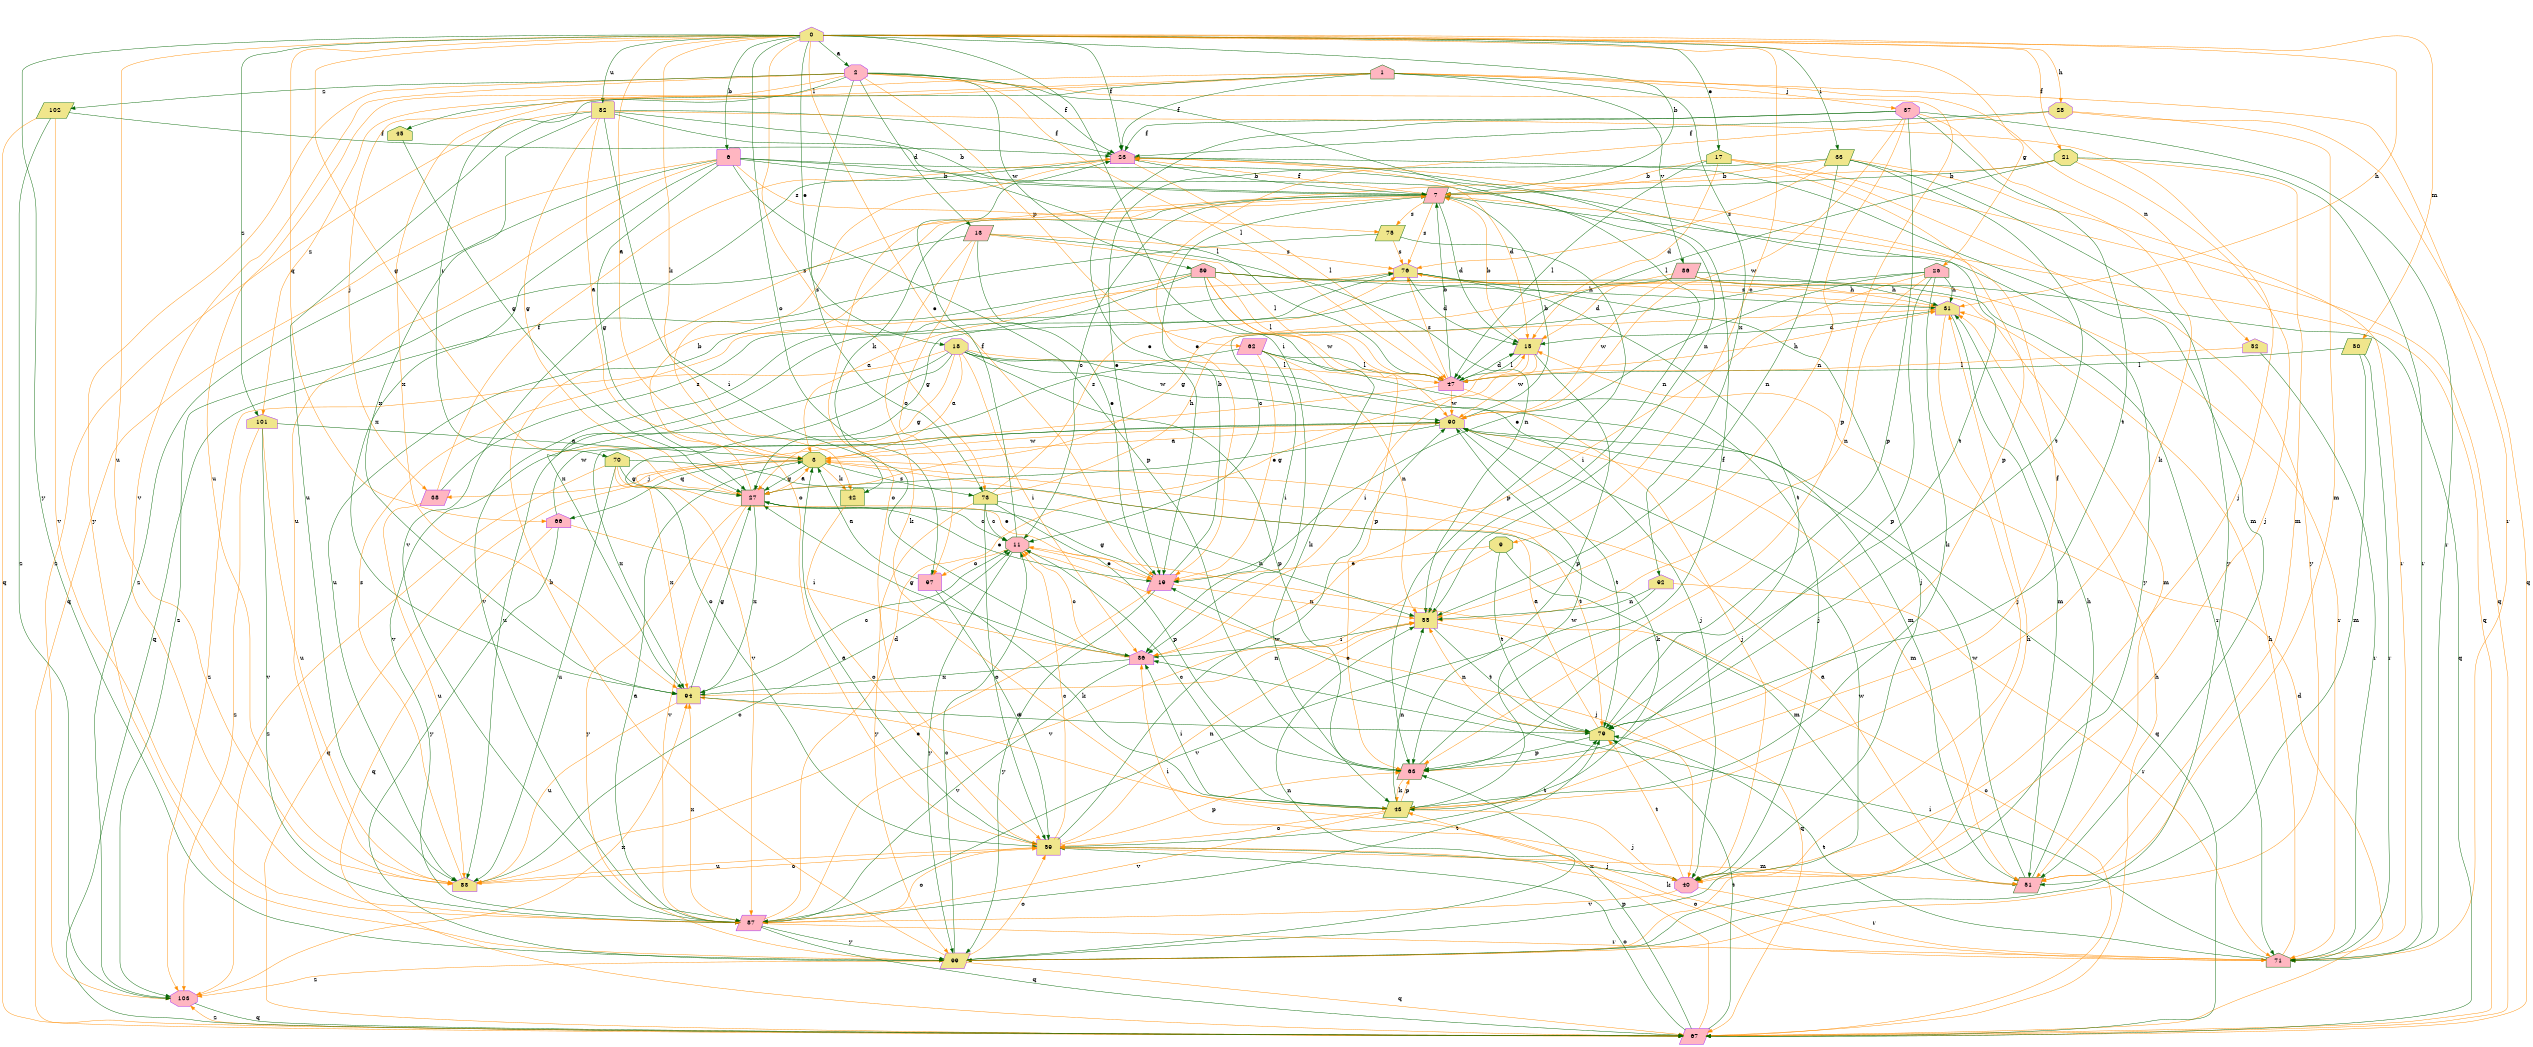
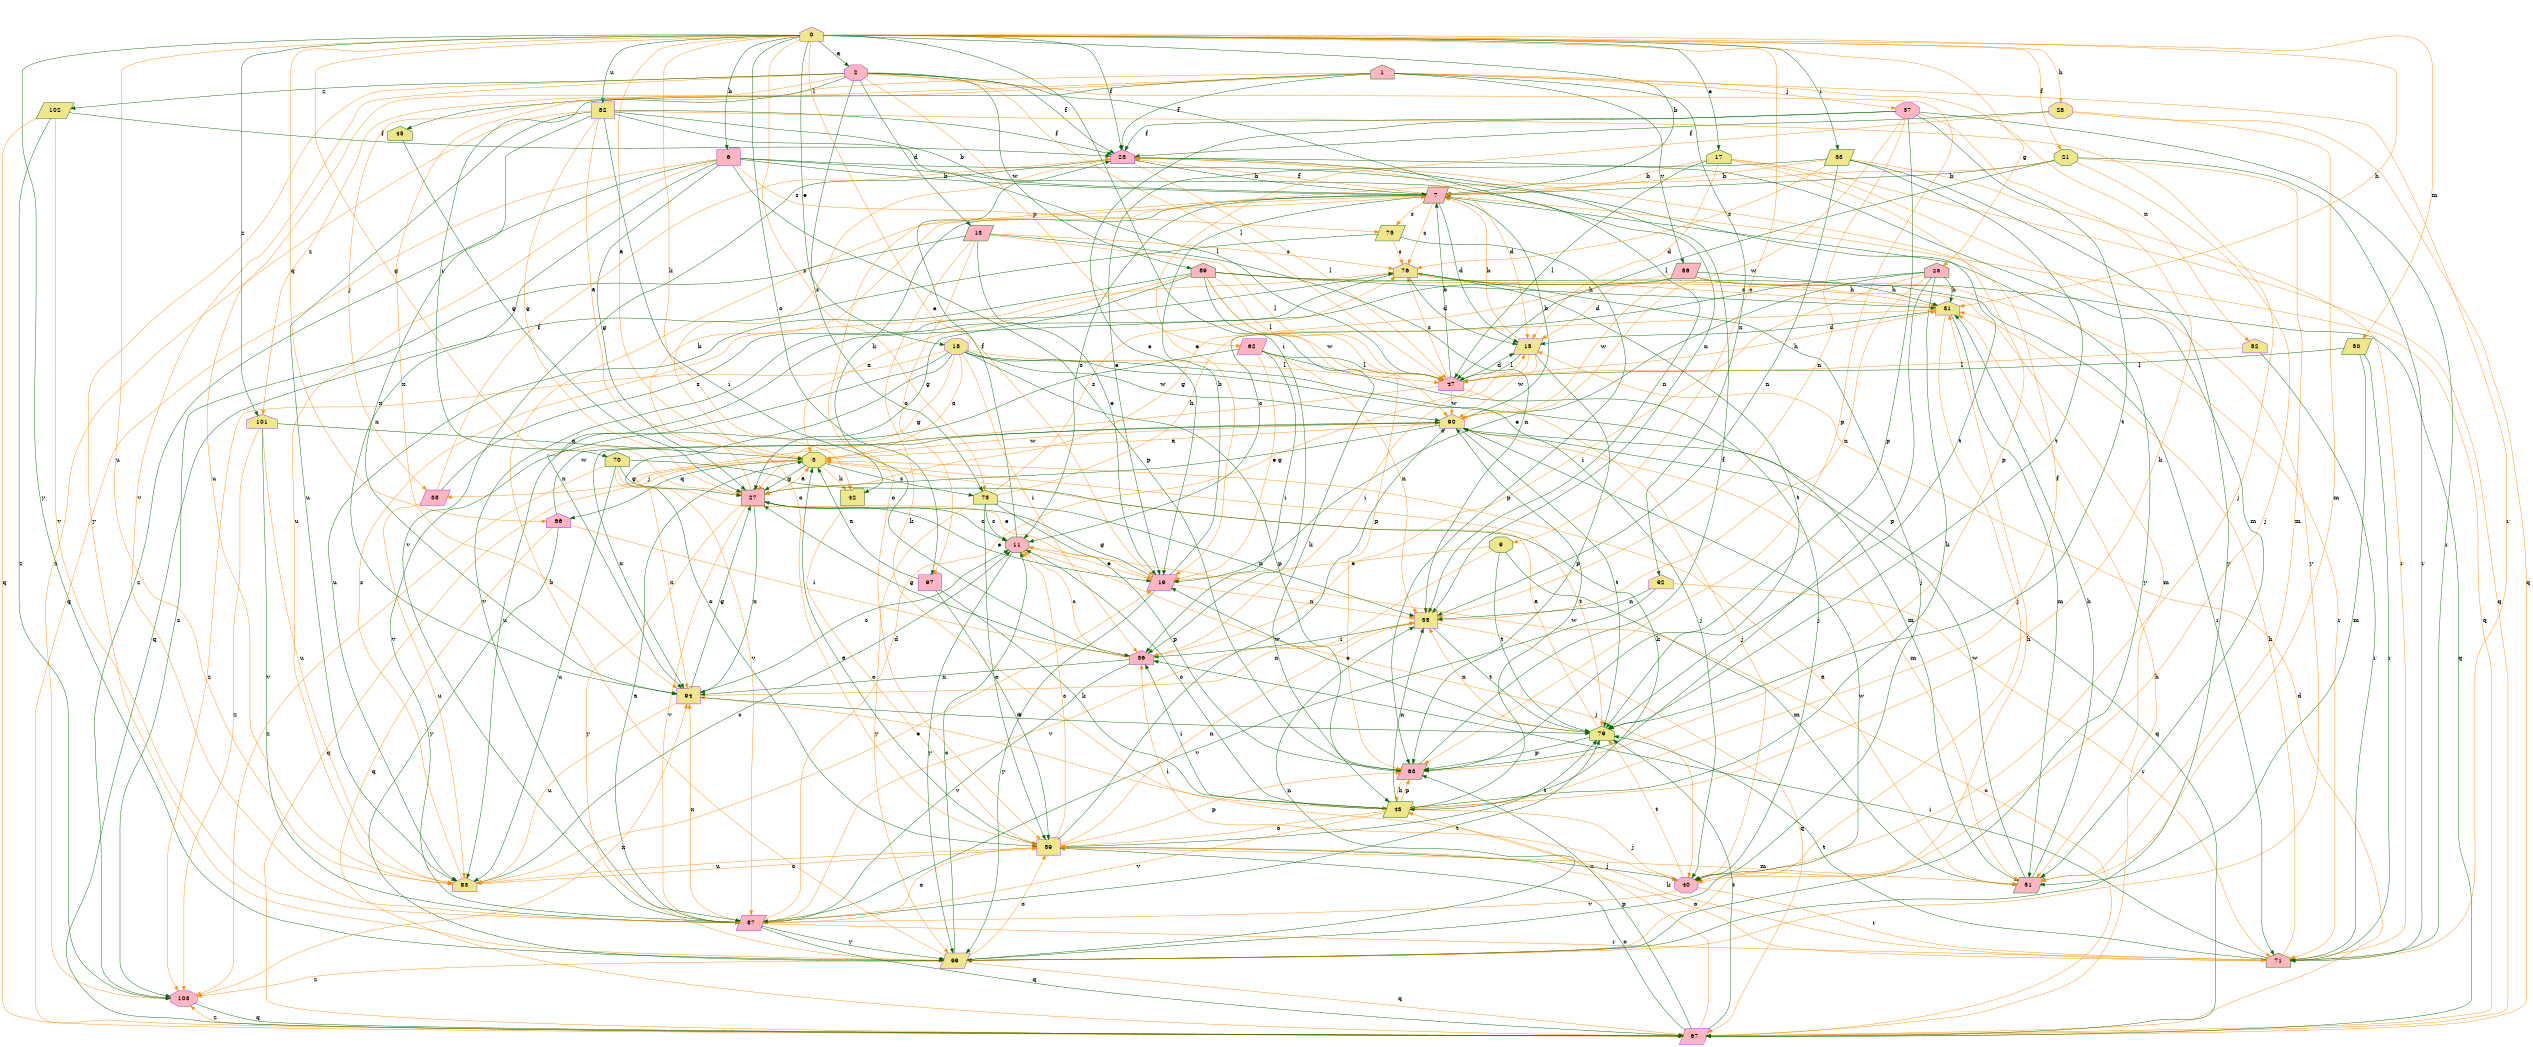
(974, 560) -> none
